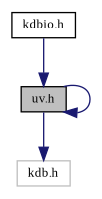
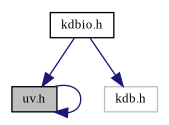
(44, 130) -> (103, 57)
